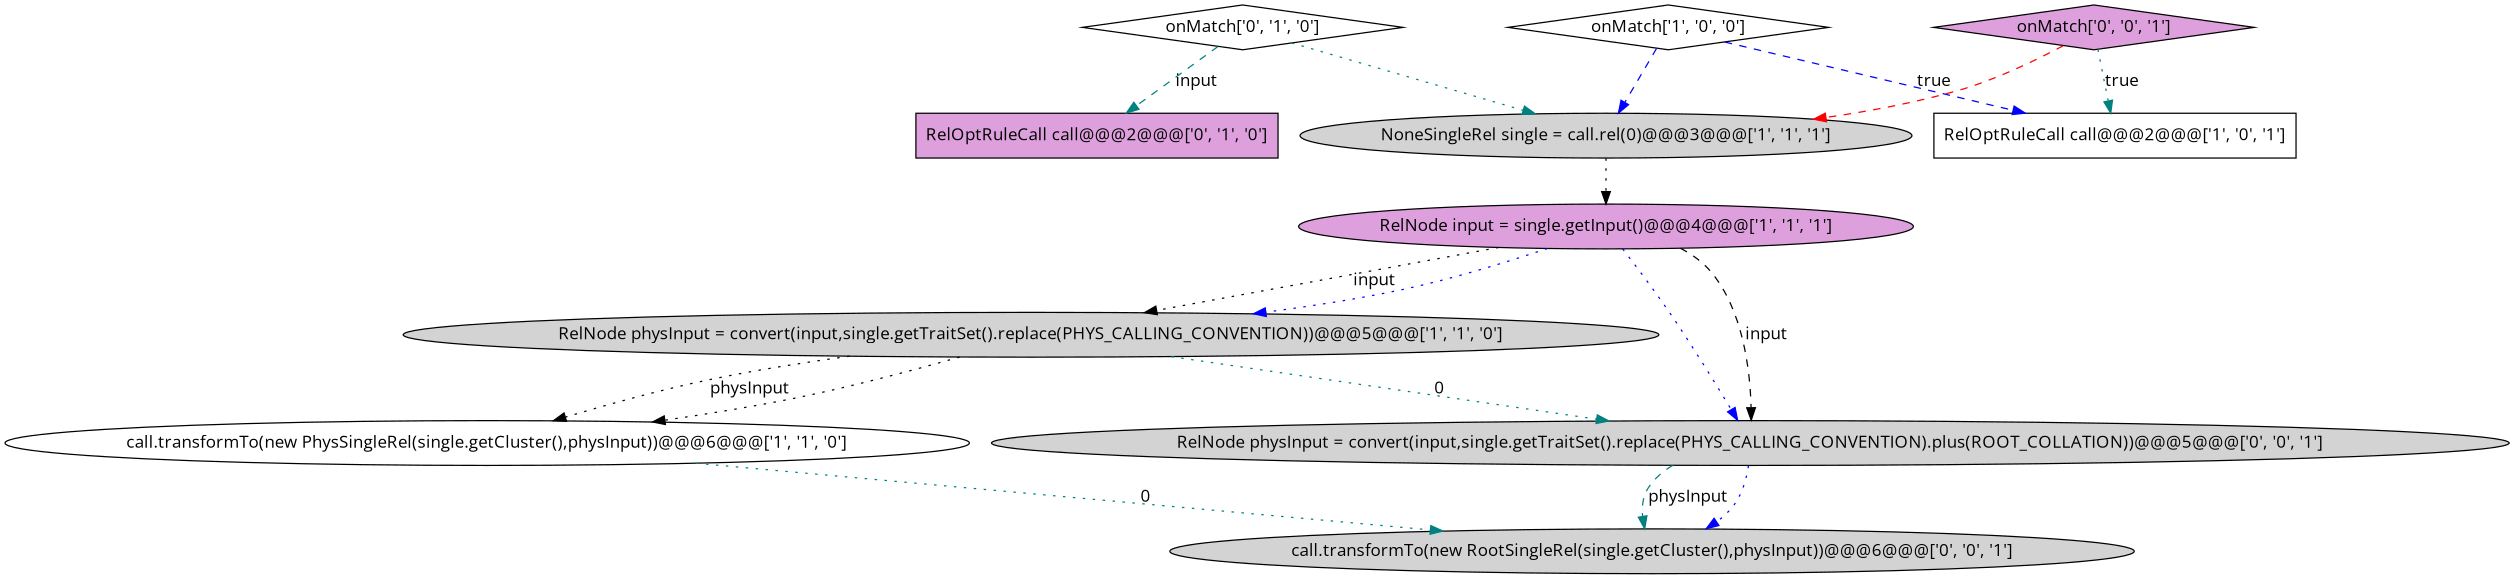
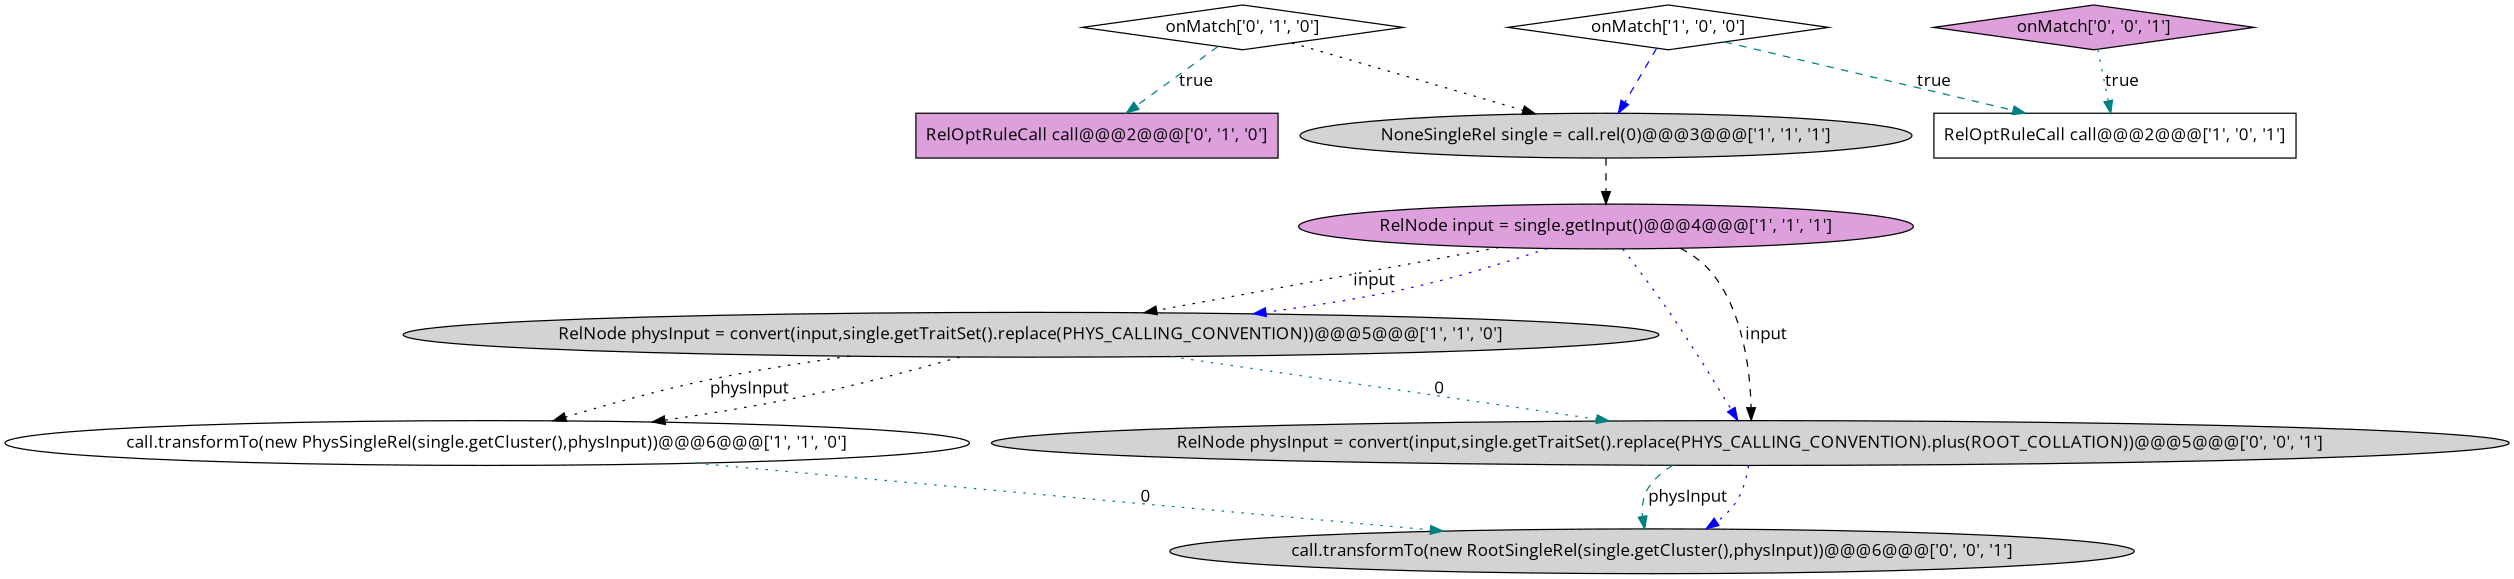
(1869, 76) -> (1869, 76)
(1407, 77) -> (1407, 77)
(1197, 82) -> (1197, 82)
(1960, 90) -> none
(1606, 175) -> (1606, 175)
